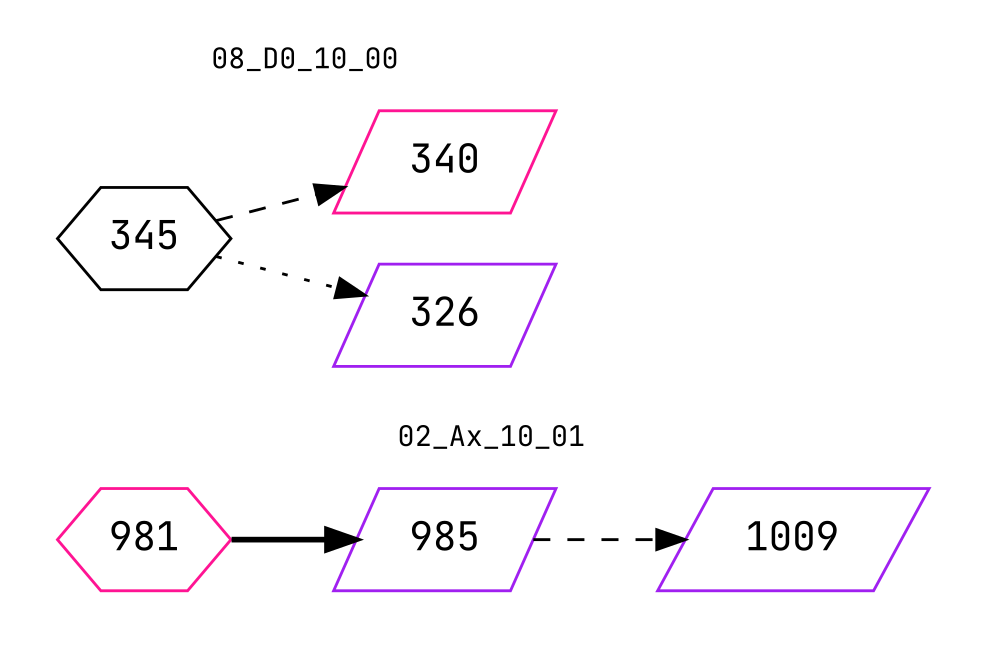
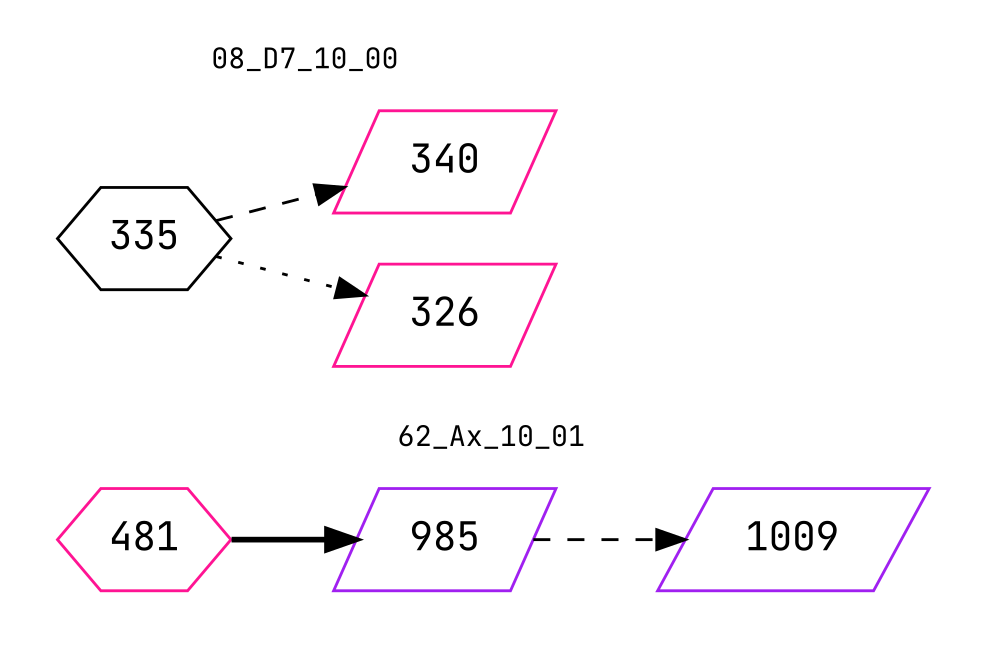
(306, 61) -> (306, 61)
(144, 239) -> (144, 239)
(445, 315) -> (445, 315)
(493, 439) -> (493, 439)
(144, 540) -> (144, 540)
